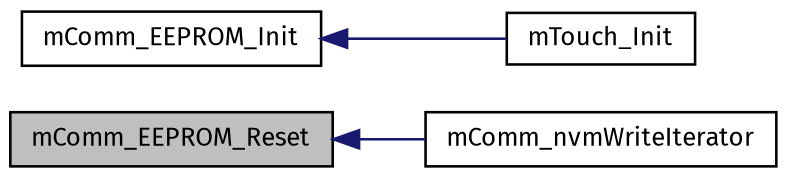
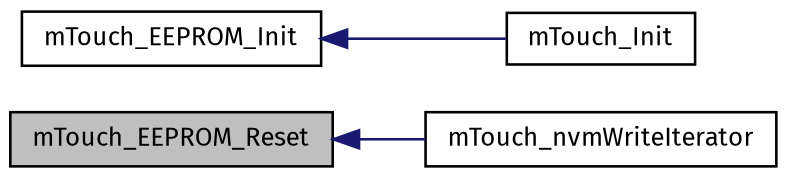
(172, 39) -> (172, 39)
(172, 139) -> (172, 139)
(601, 139) -> (601, 139)
